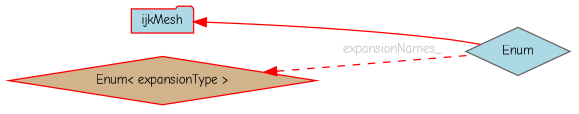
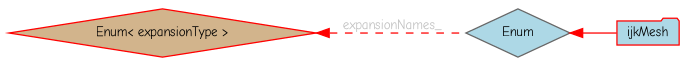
(344, 30) -> (600, 33)
